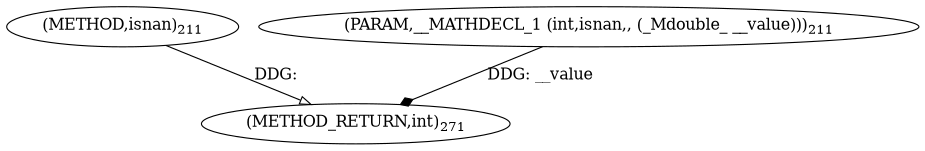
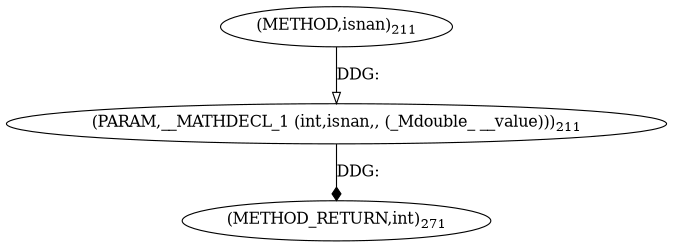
(233, 73) -> (337, 70)
(540, 75) -> (360, 172)
